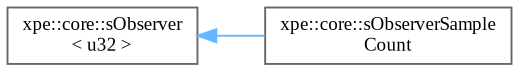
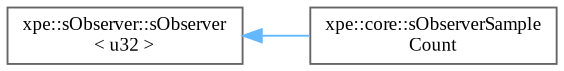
(102, 36) -> (125, 36)
